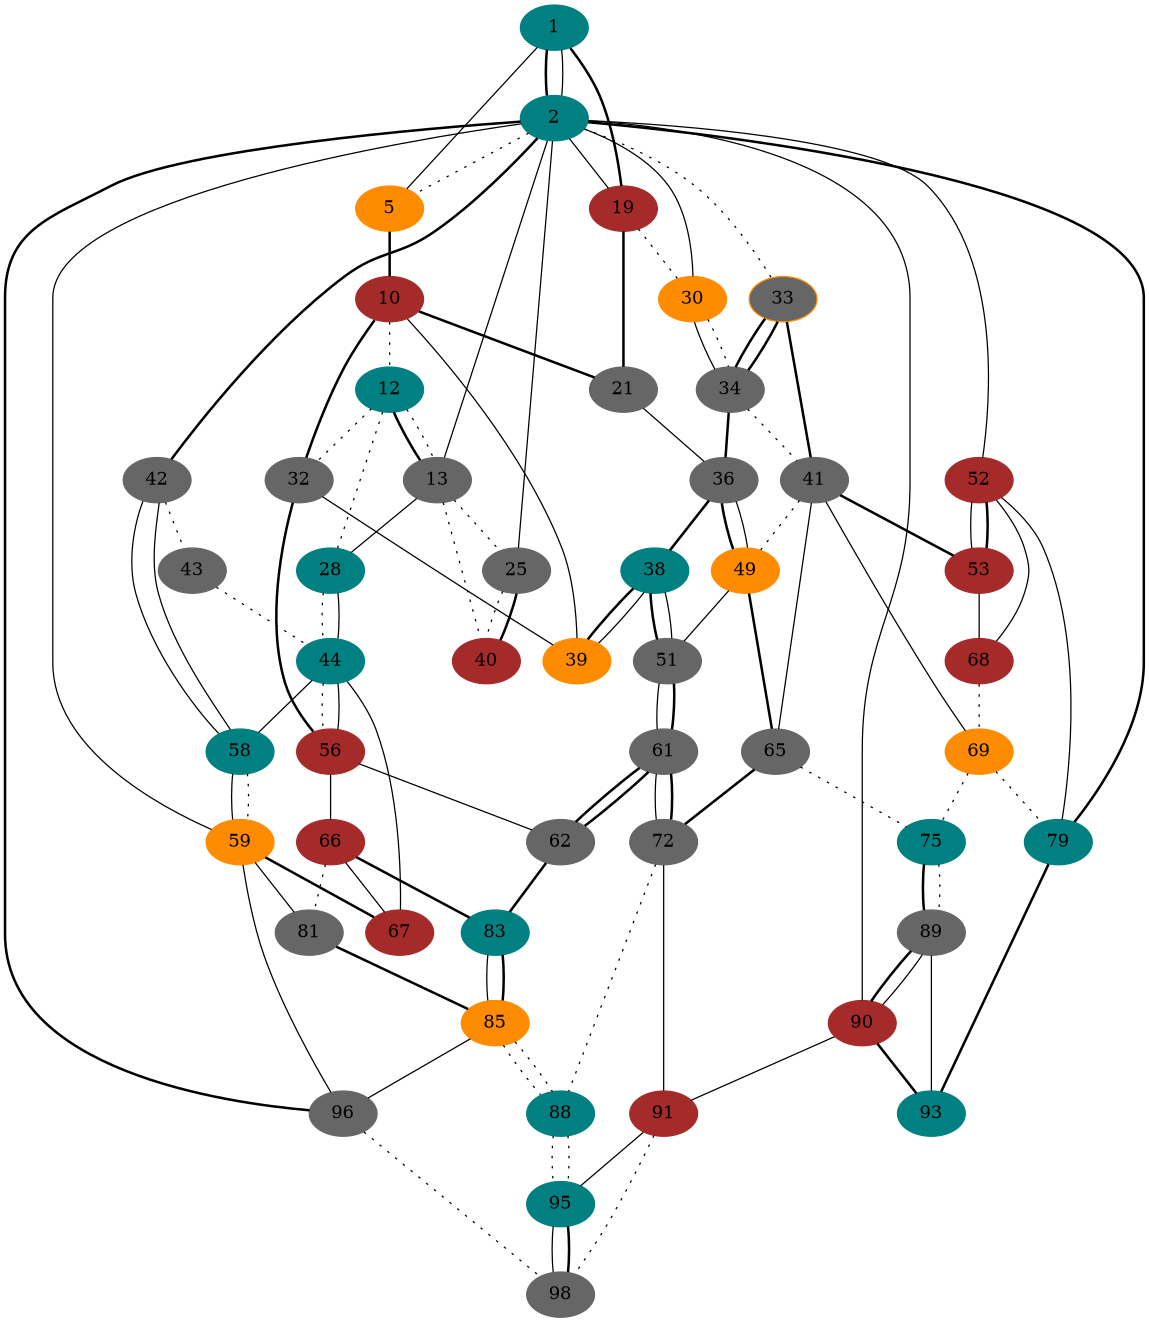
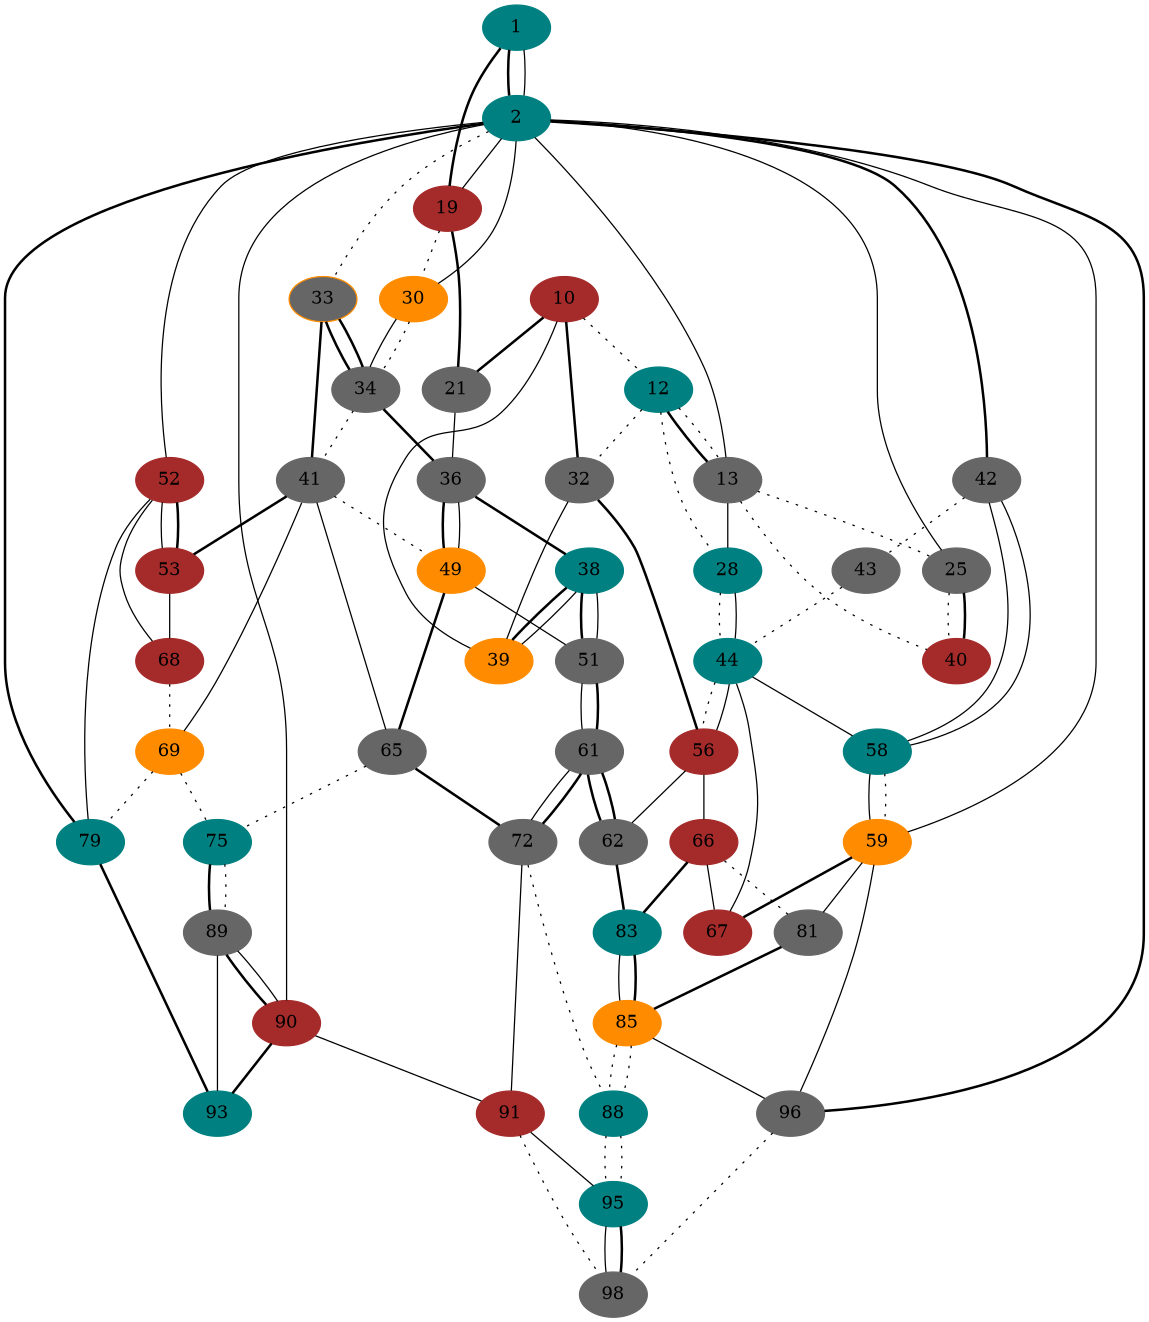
(390, 209) -> none
